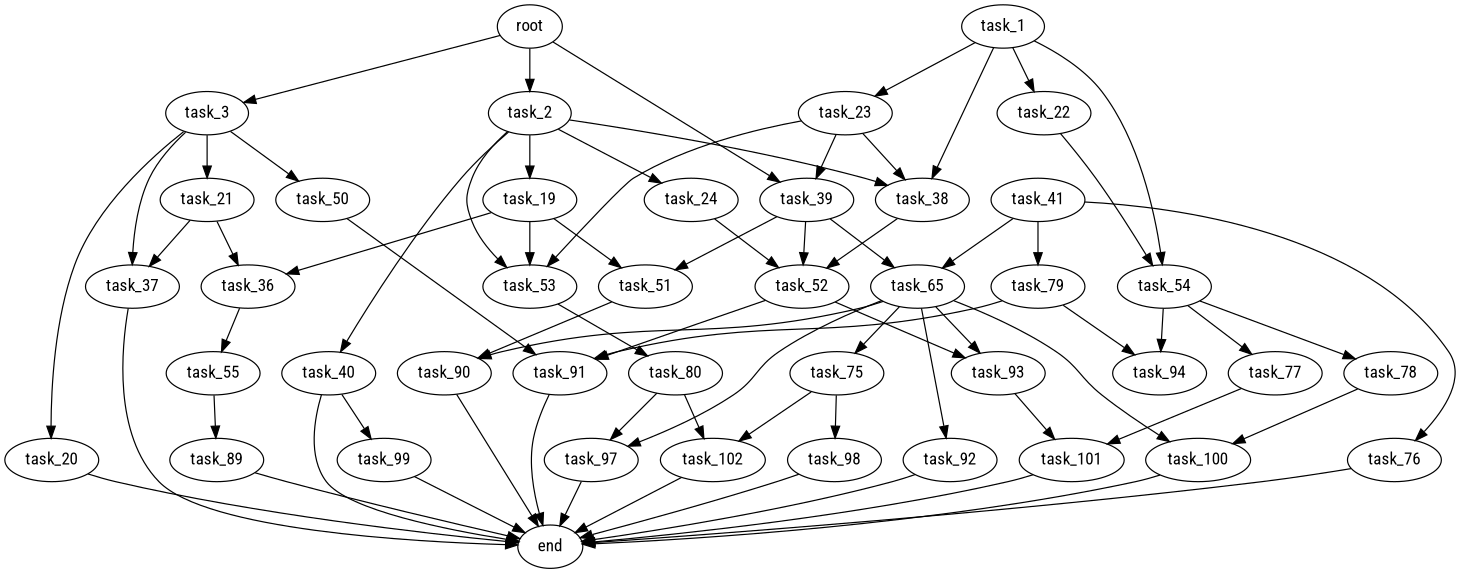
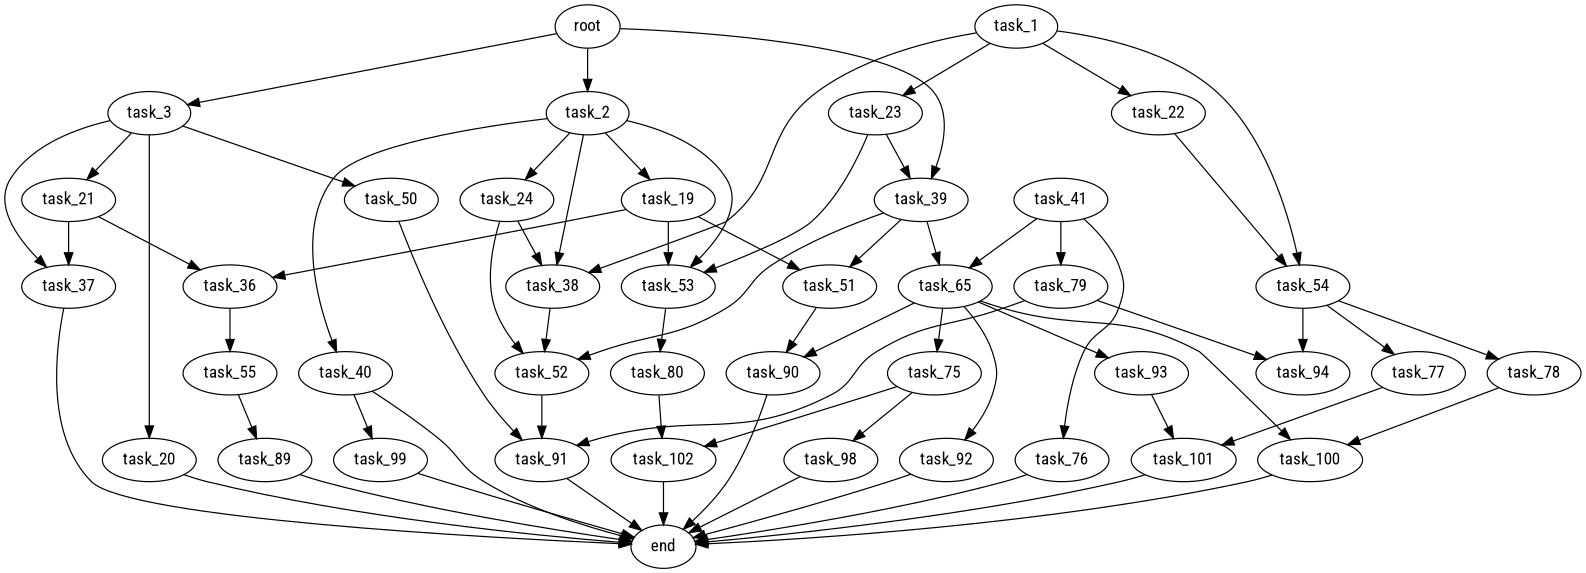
(880, 152) -> (527, 238)
(901, 330) -> none
(591, 460) -> none
